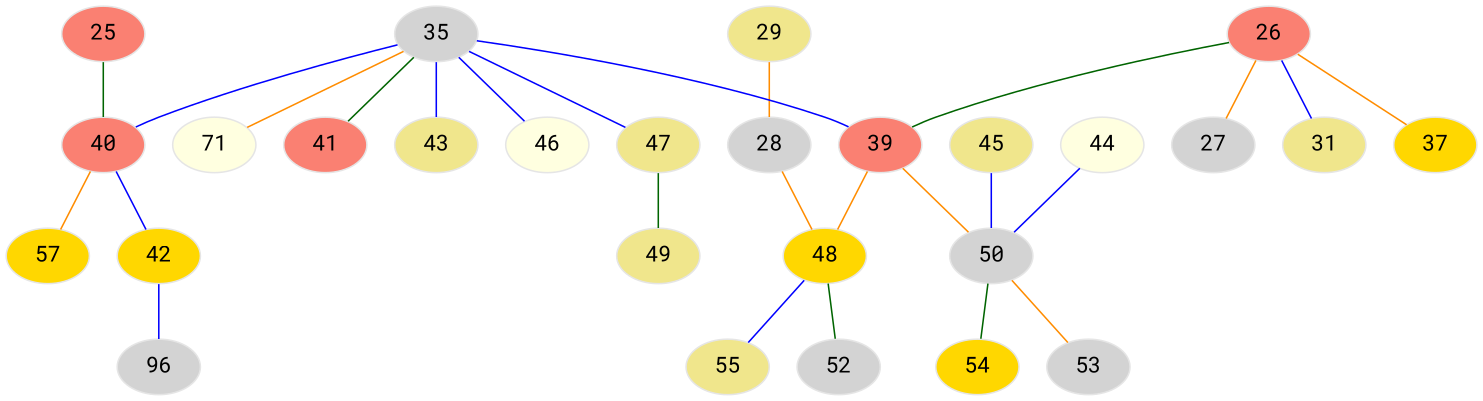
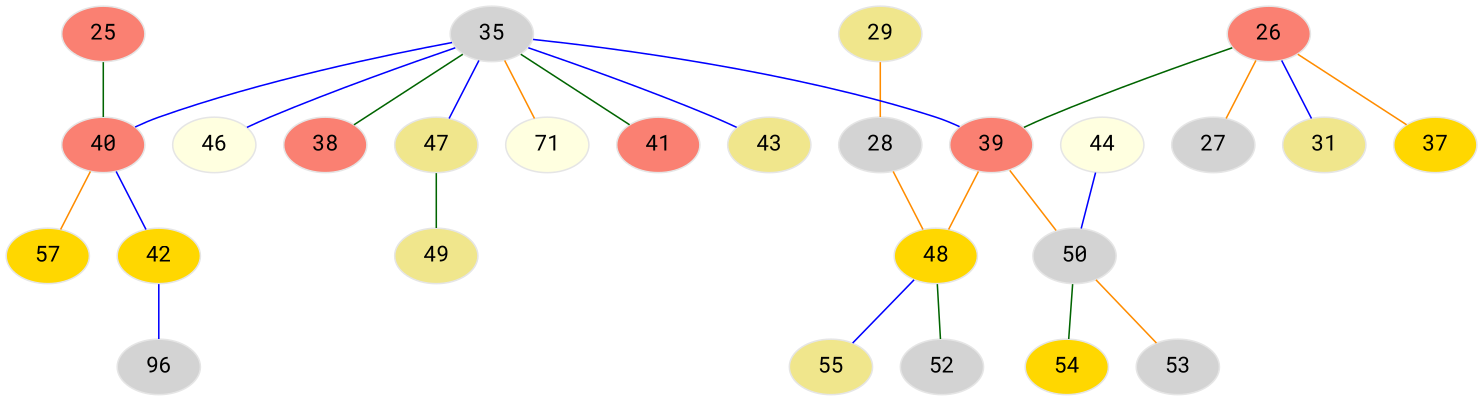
none -> (325, 145)
(991, 145) -> none
